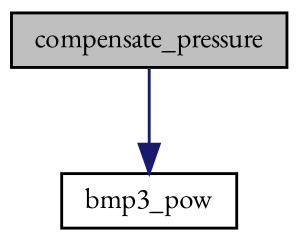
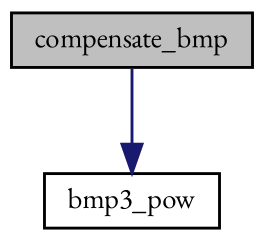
(149, 40) -> (132, 40)
